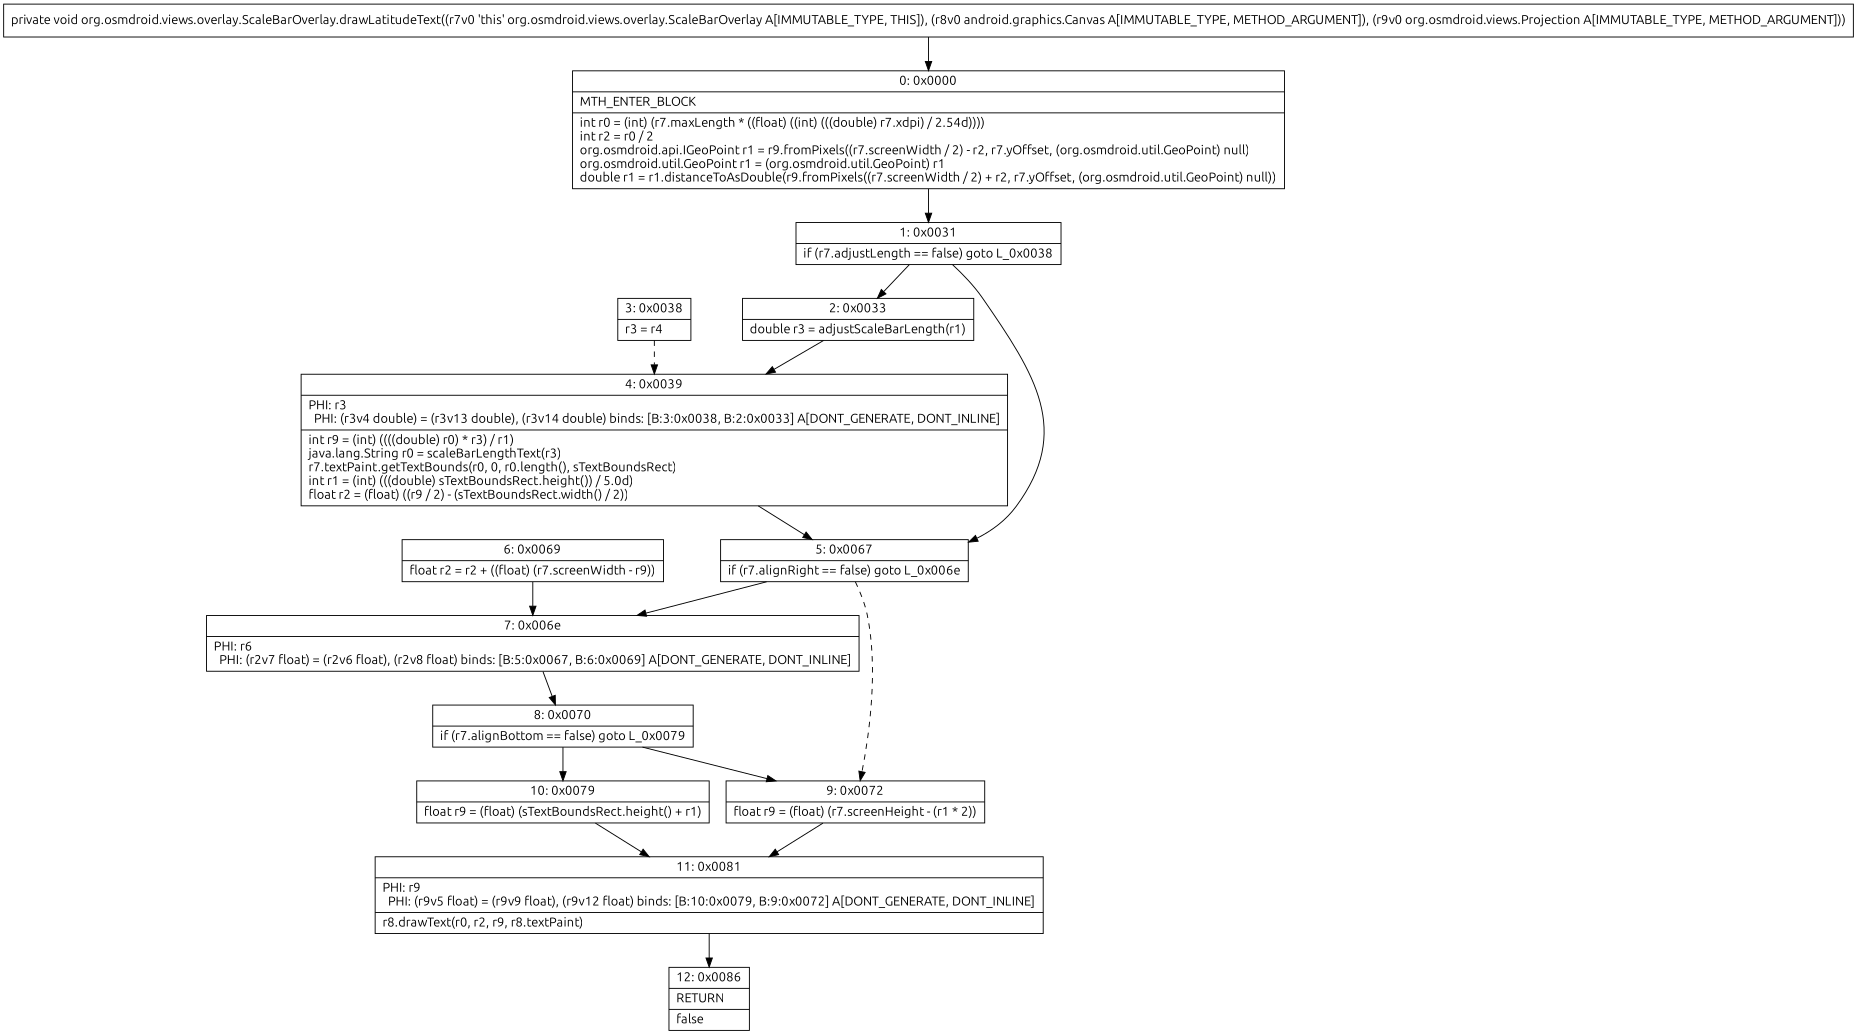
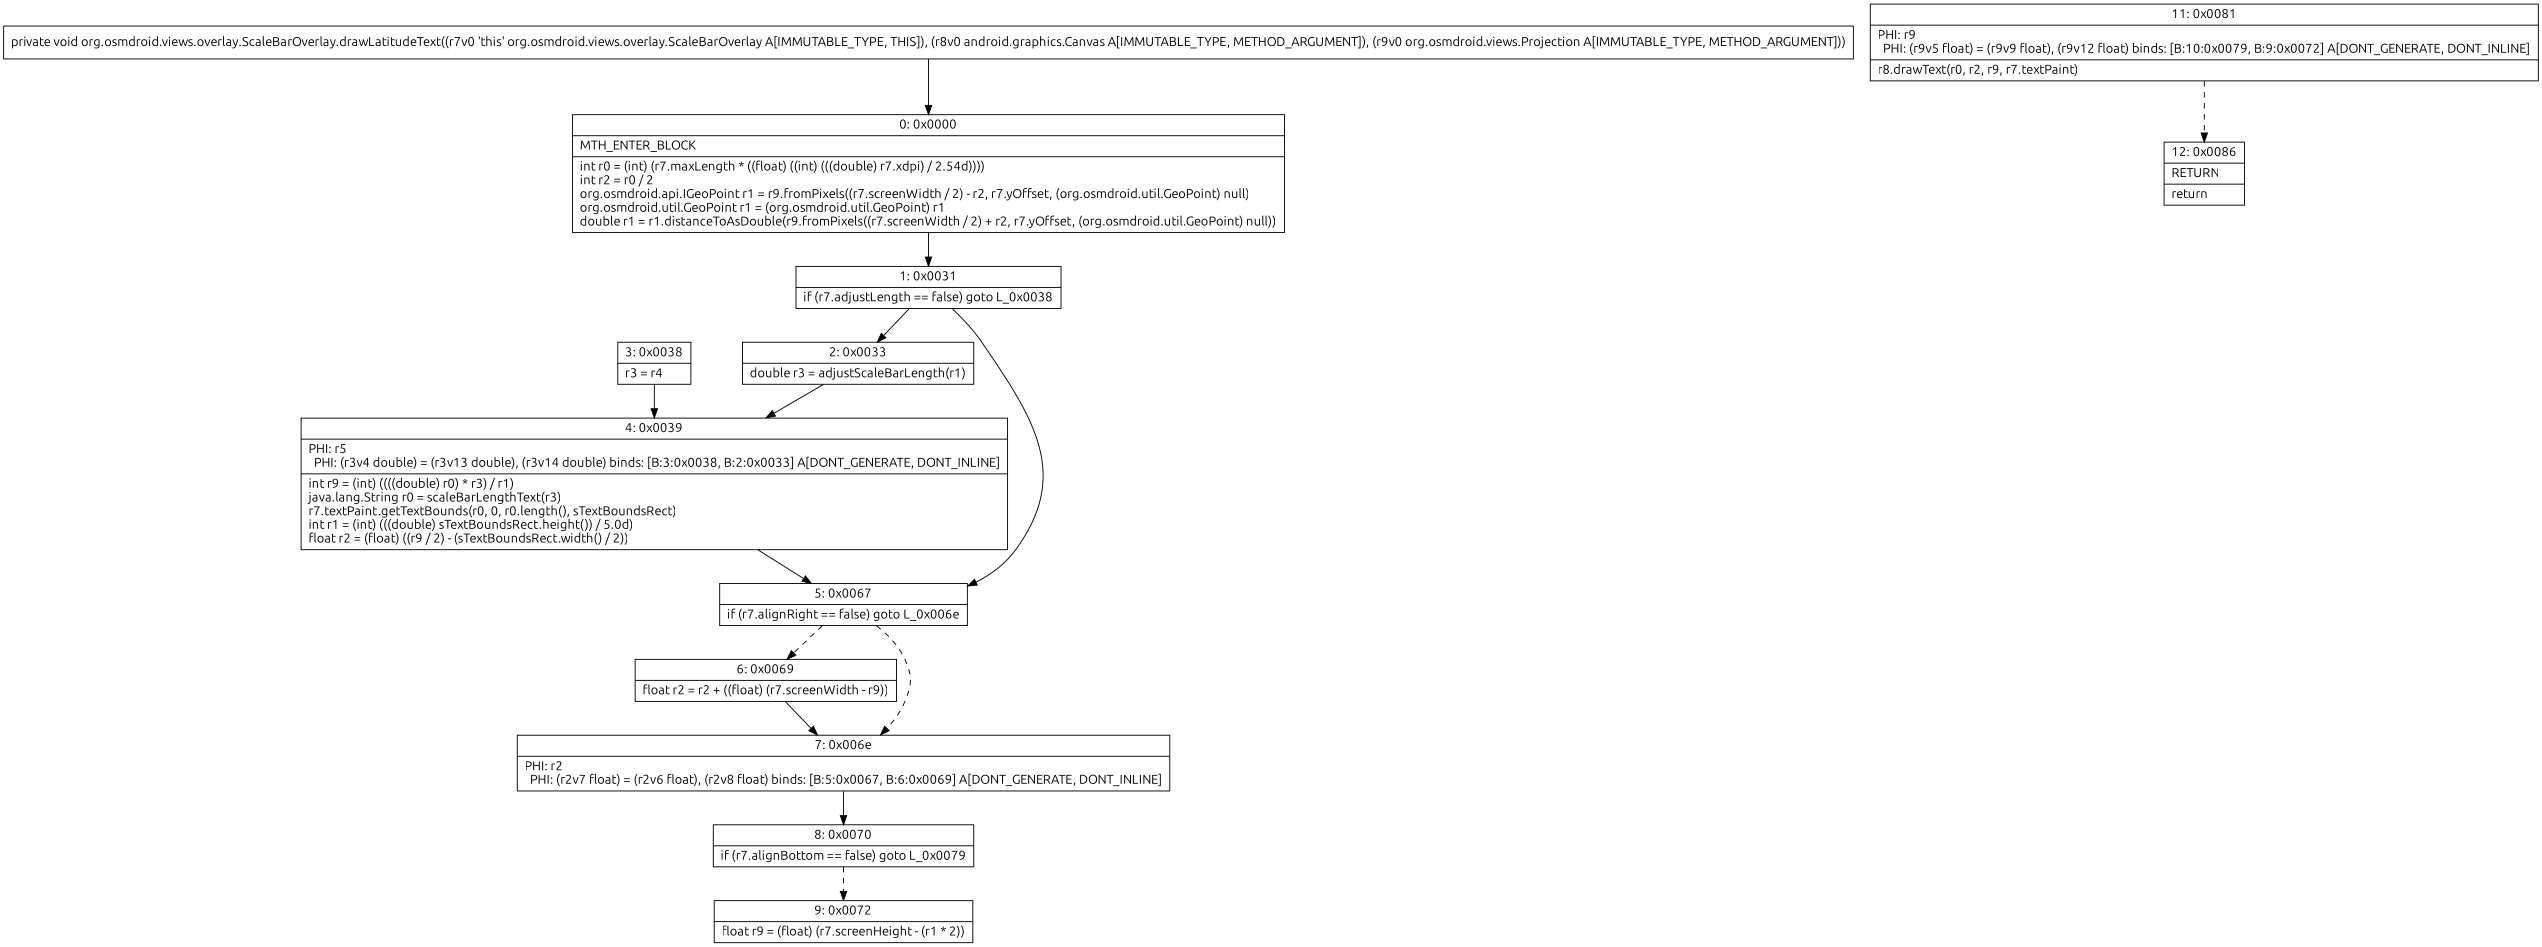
(654, 353) -> (654, 396)
(329, 405) -> (329, 449)
(706, 597) -> (910, 674)
(235, 647) -> (546, 766)
(872, 676) -> (808, 639)
(705, 763) -> (844, 879)
(563, 802) -> none
(800, 837) -> none
(483, 923) -> (1978, 70)
(709, 946) -> (2204, 107)
(690, 1019) -> (2190, 194)
